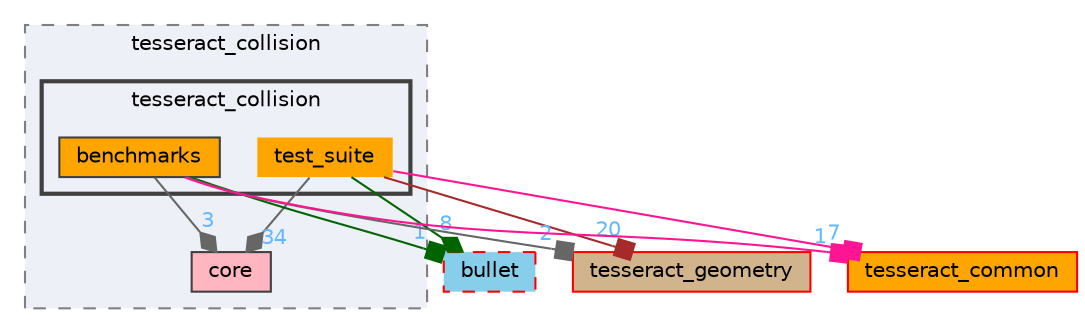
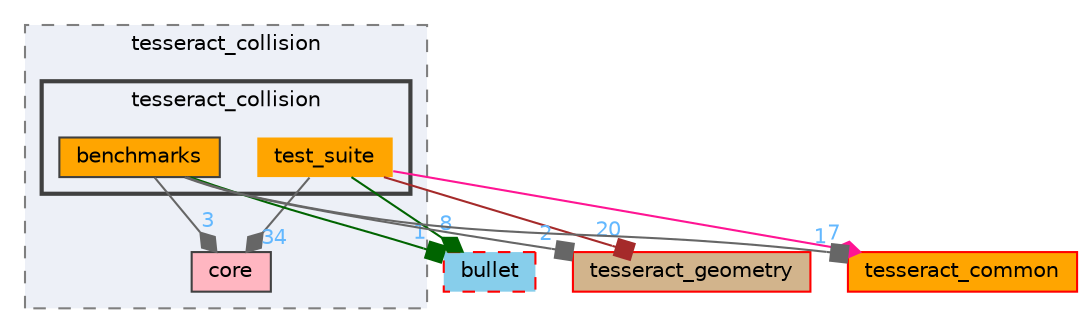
(616, 210) -> (614, 209)
(633, 237) -> (633, 237)
